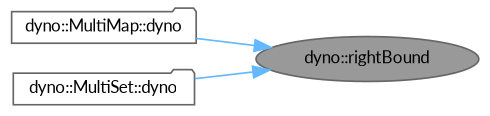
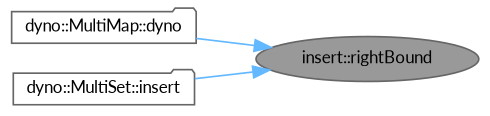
(367, 59) -> (367, 59)
(104, 89) -> (104, 89)
